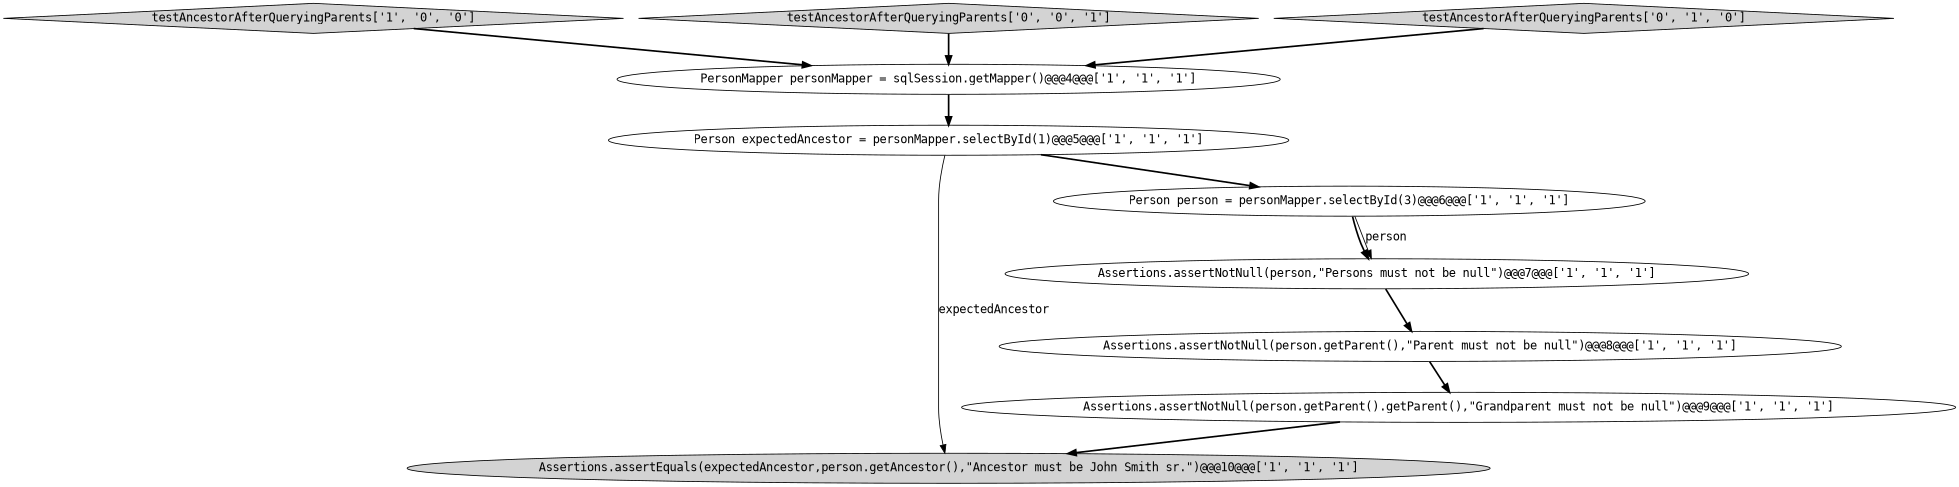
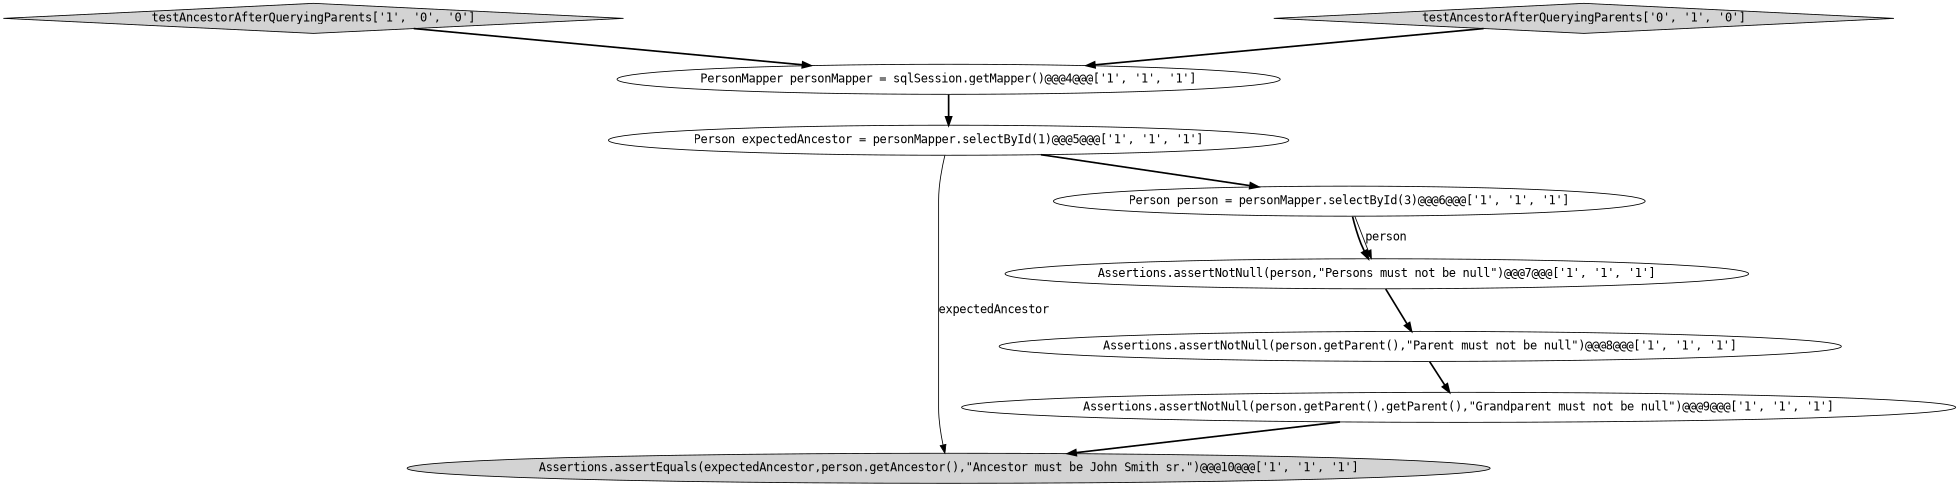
(949, 18) -> none
